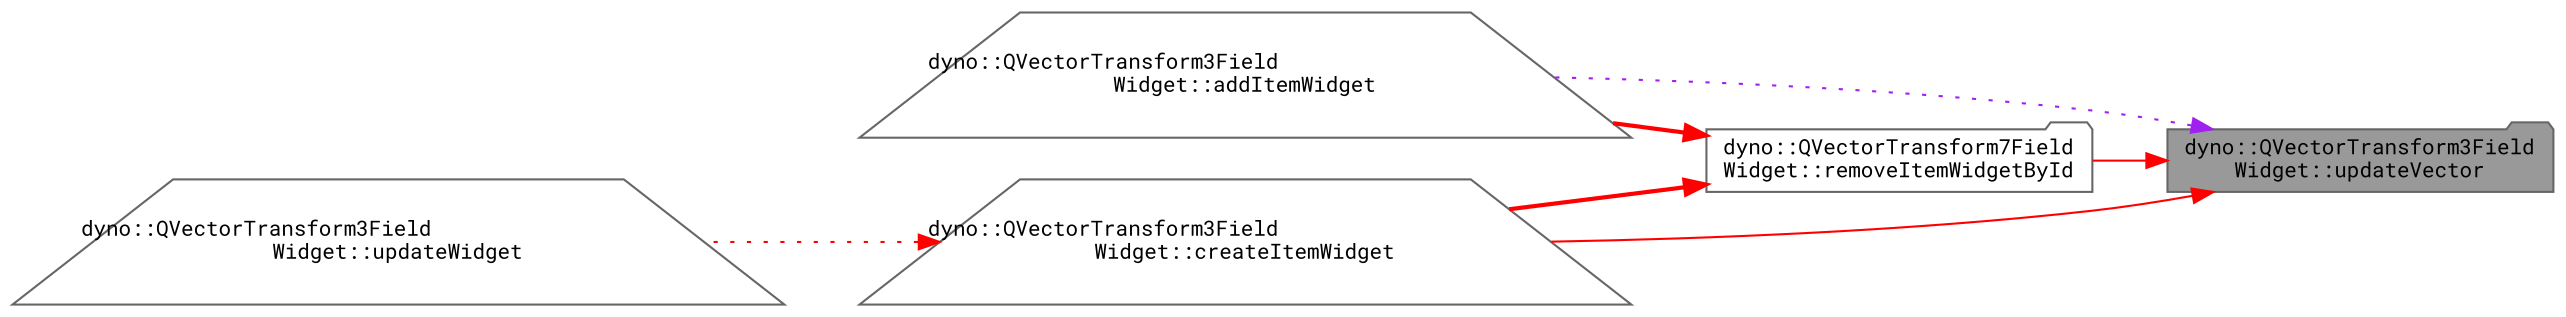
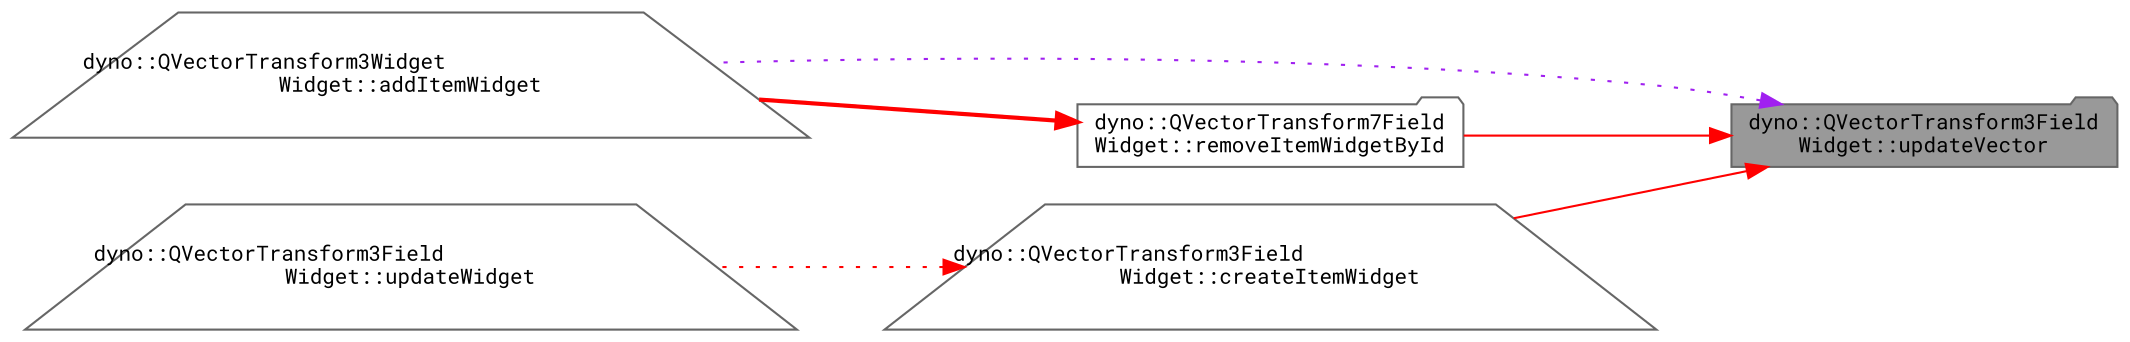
(1245, 75) -> (411, 75)
(1597, 198) -> none
